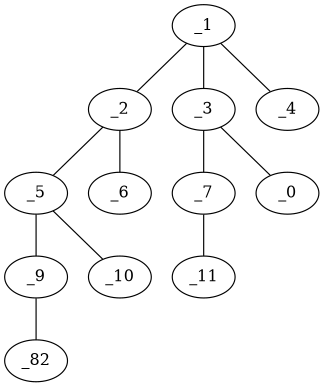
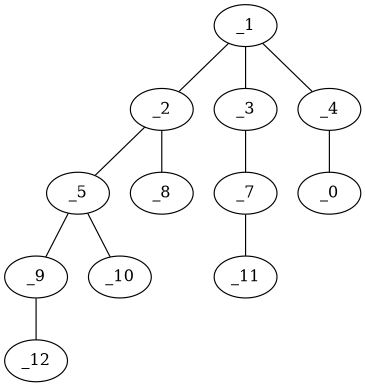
(245, 151) -> (329, 151)
(120, 193) -> (162, 193)
(36, 361) -> (36, 361)
